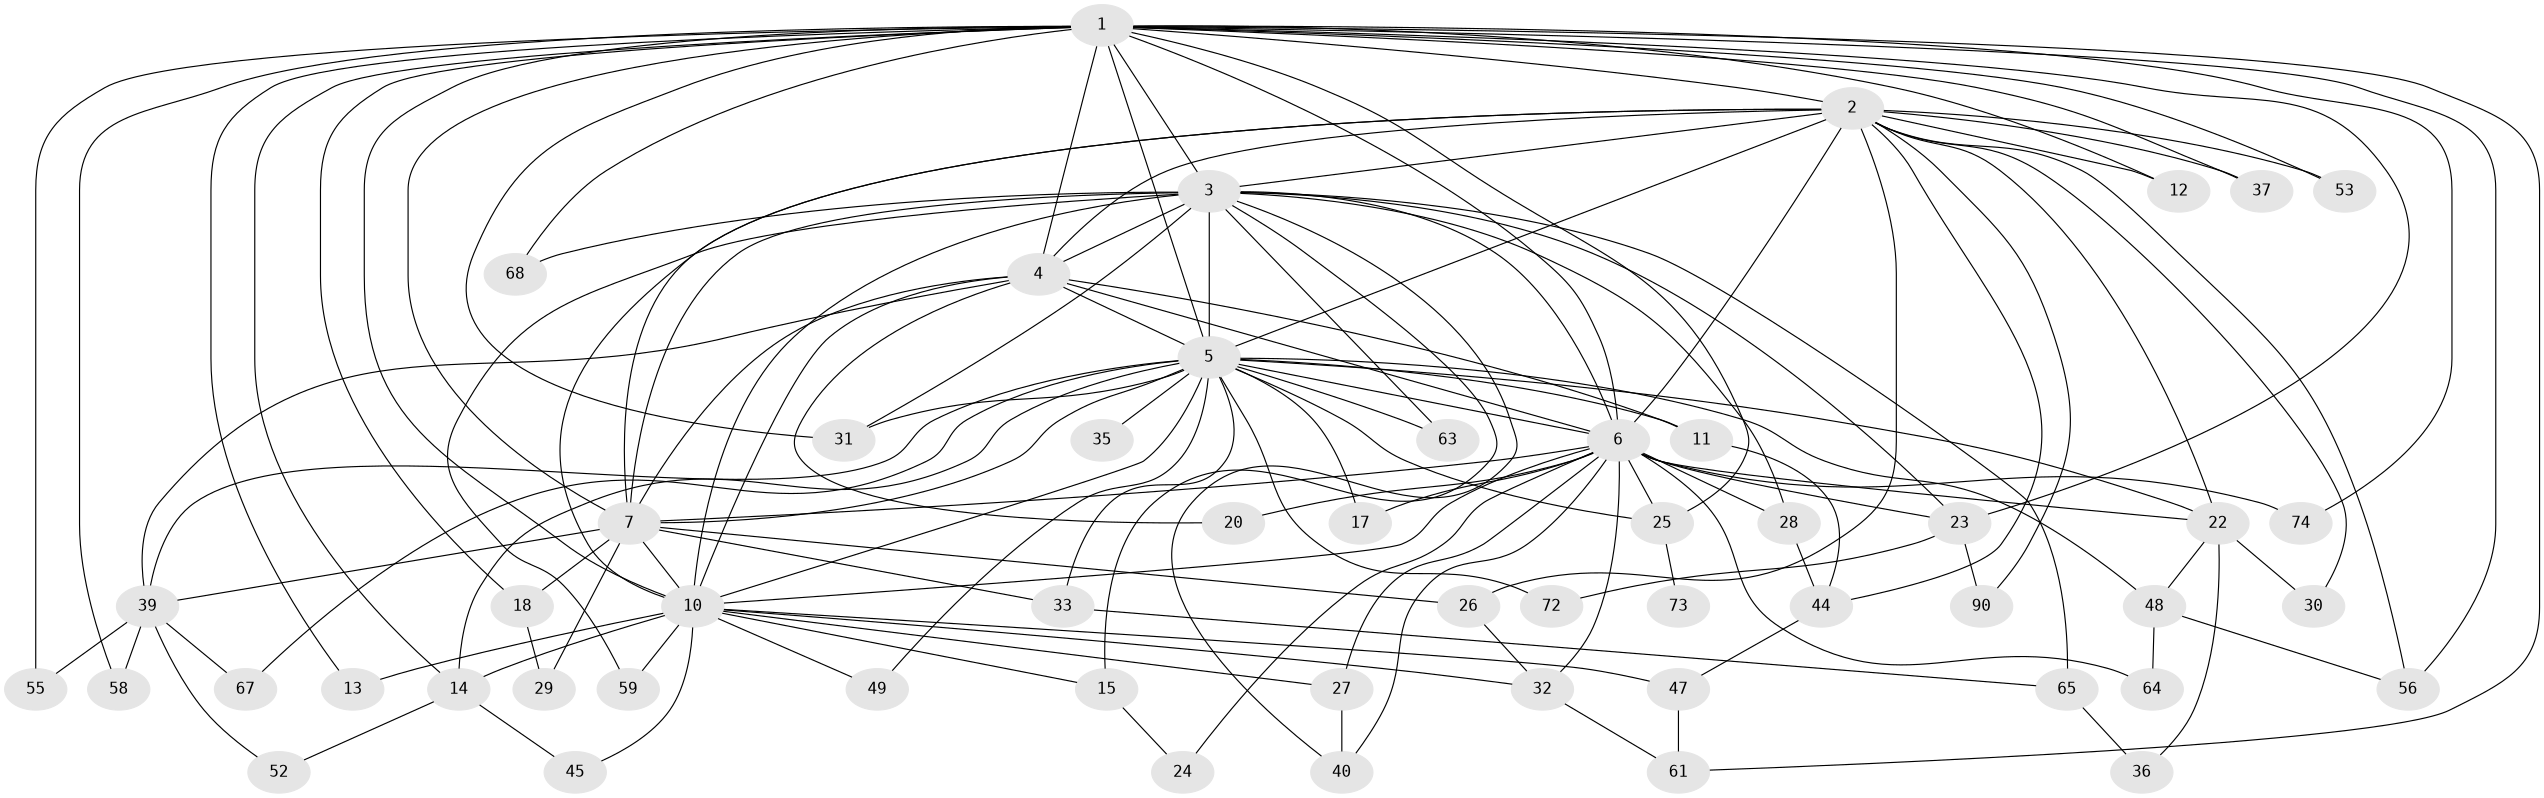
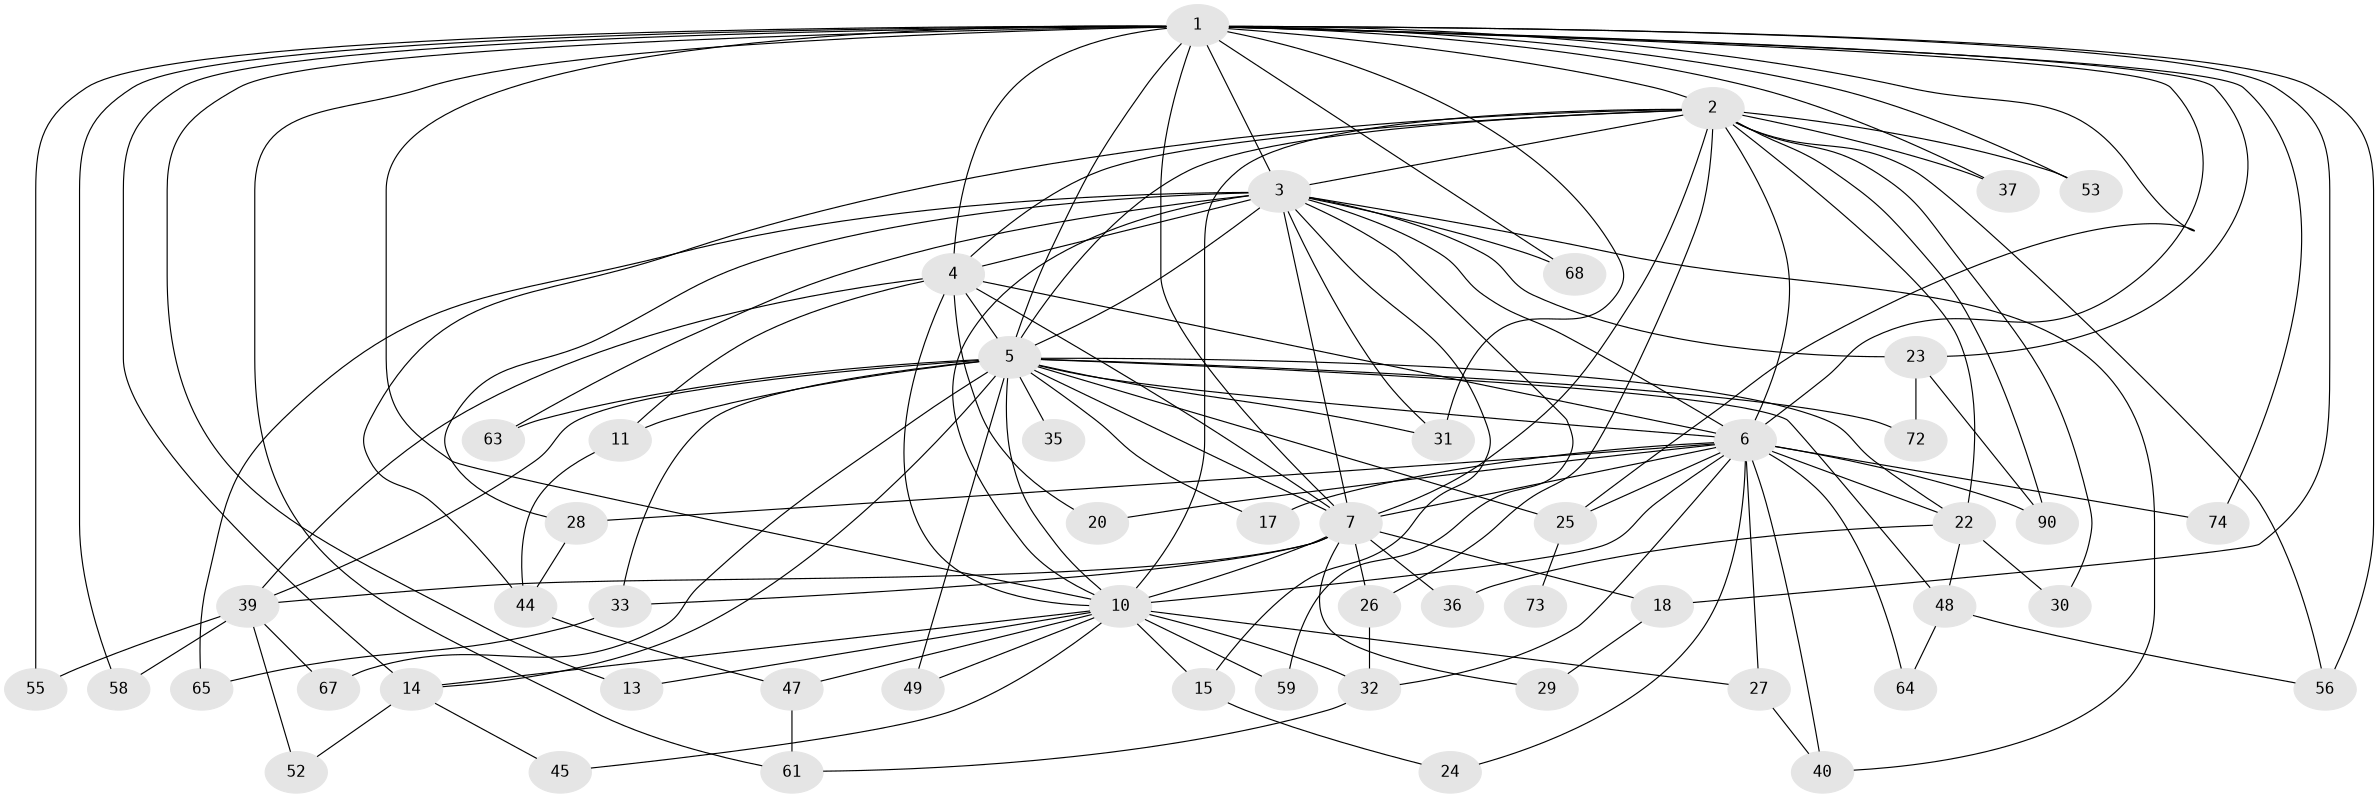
(2179, 191) -> none
(1792, 492) -> (1938, 482)
(2104, 731) -> (1402, 565)
